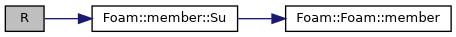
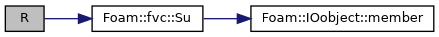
(165, 19) -> (147, 19)
(368, 19) -> (342, 19)
